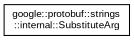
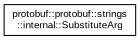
(67, 20) -> (70, 20)
